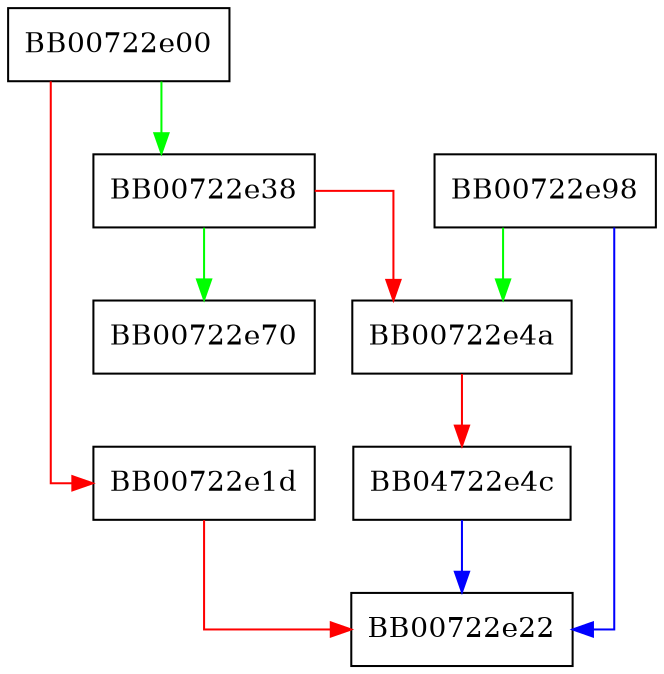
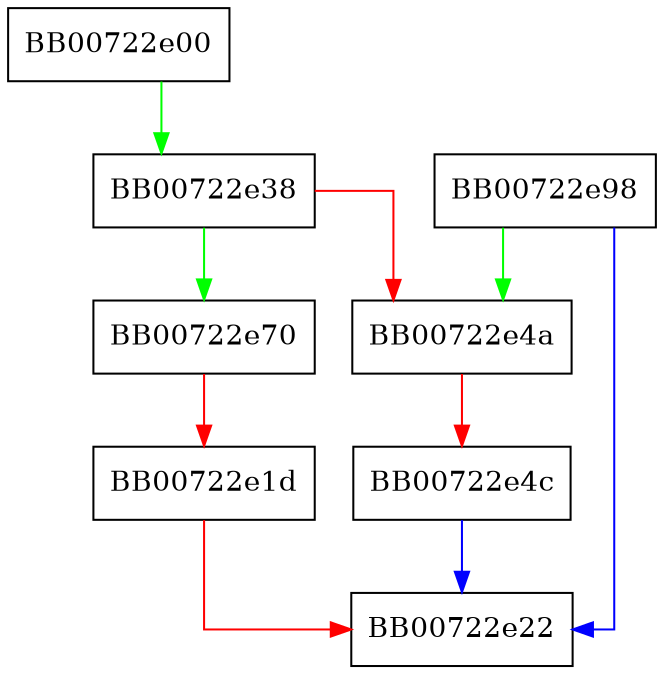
(51, 293) -> (204, 400)
(462, 483) -> (462, 483)
